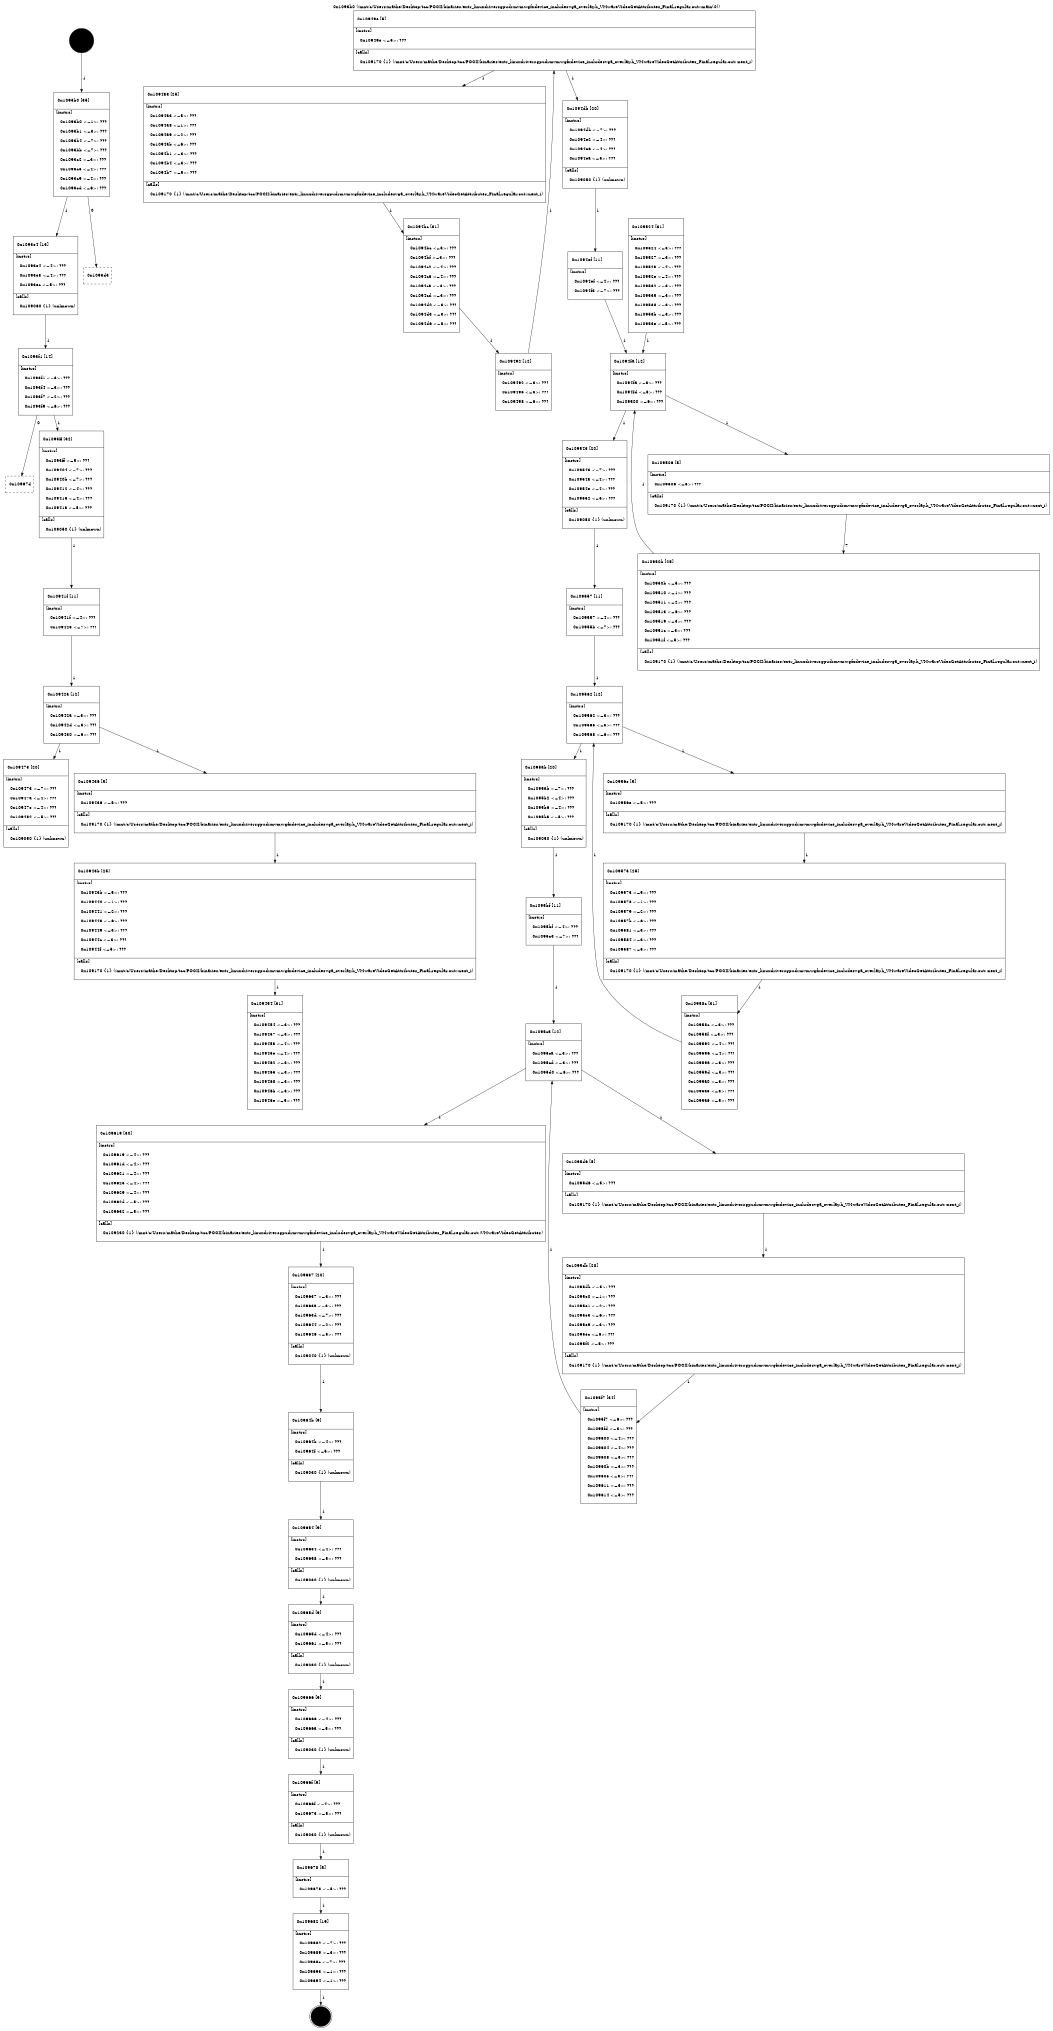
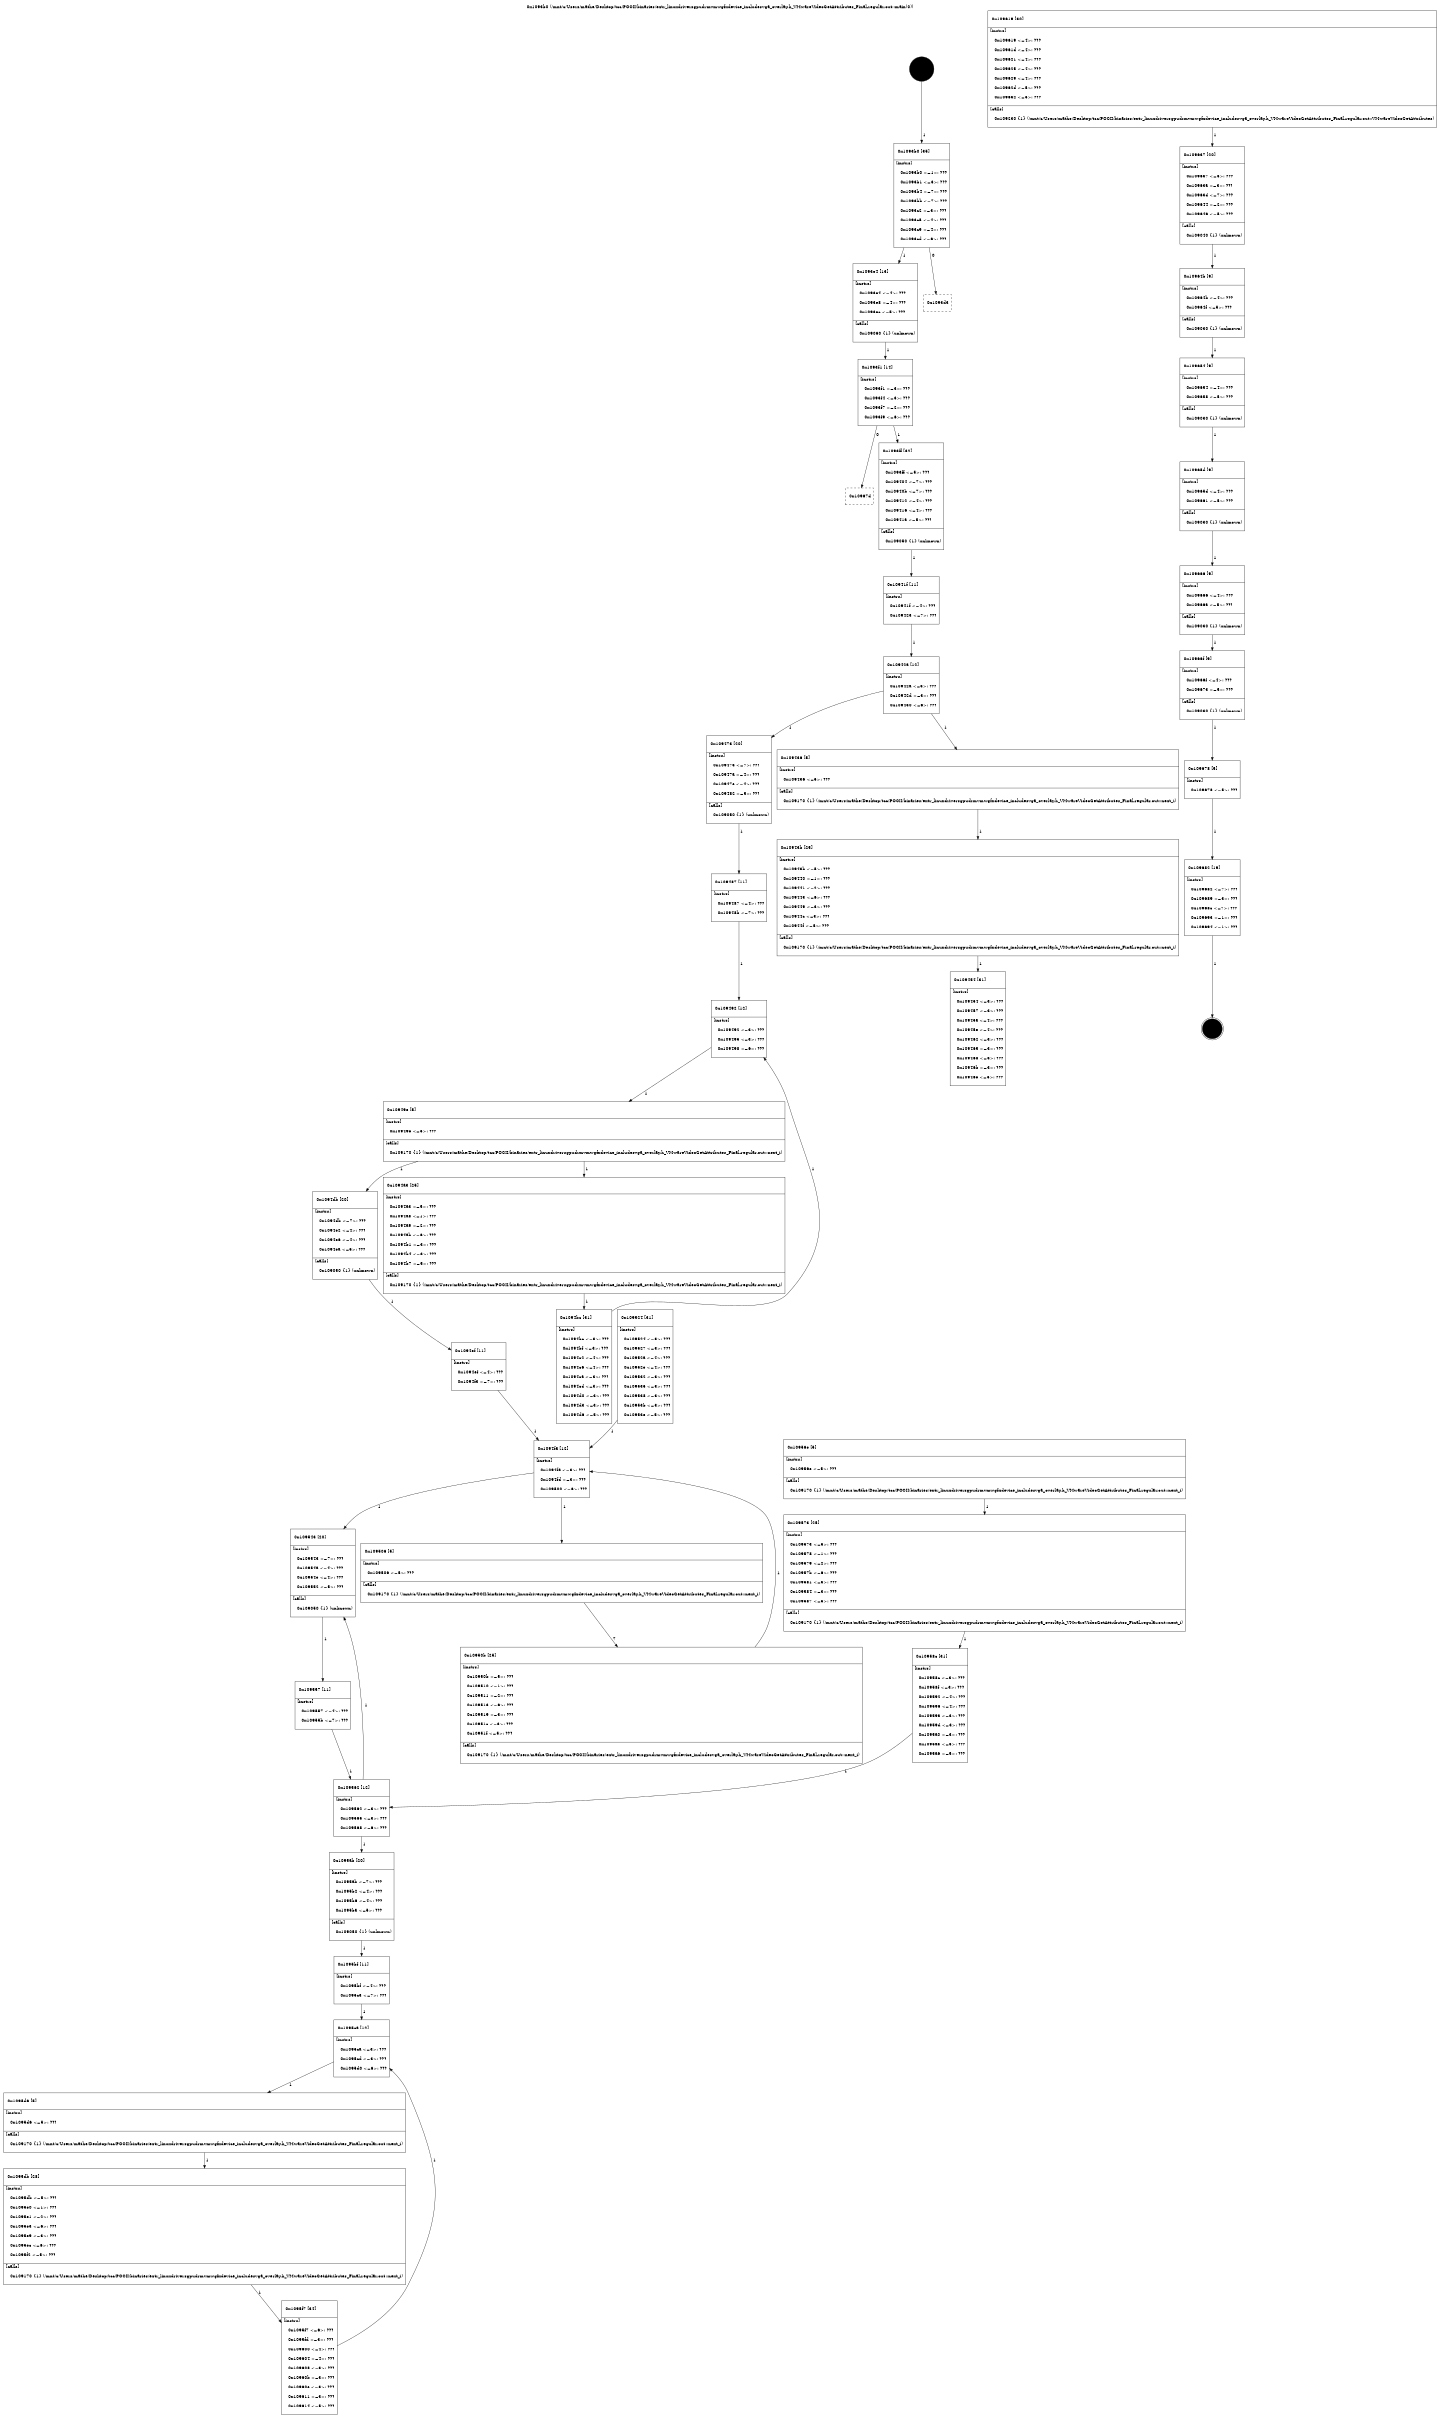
(677, 749) -> (361, 1699)
none -> (739, 898)
(476, 1096) -> none
